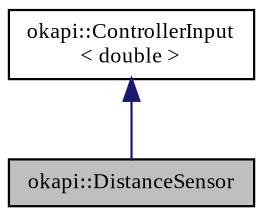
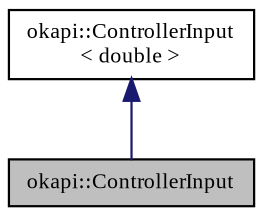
(132, 183) -> (132, 183)
